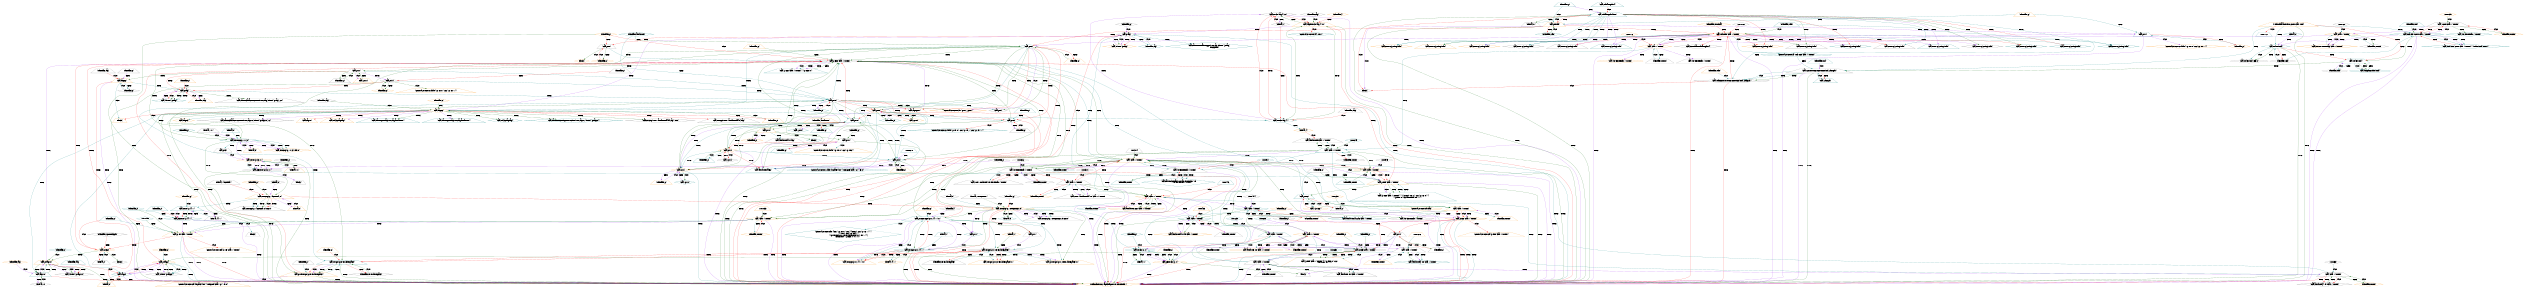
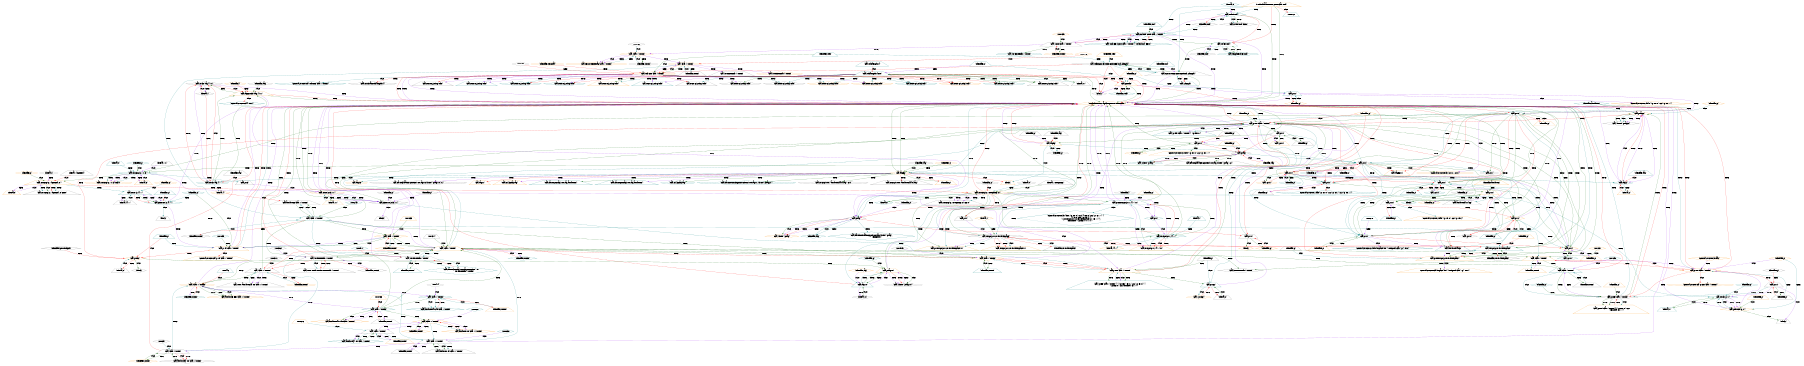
(1639, 29) -> (891, 76)
(2433, 30) -> (1108, 40)
(1803, 64) -> (1134, 71)
(1491, 234) -> (1700, 285)
(616, 284) -> (1384, 106)
